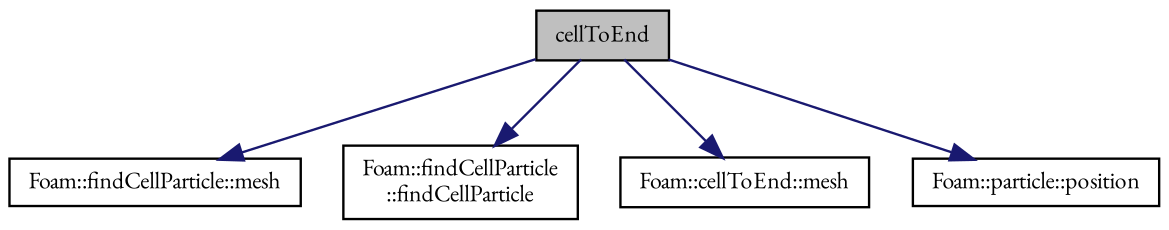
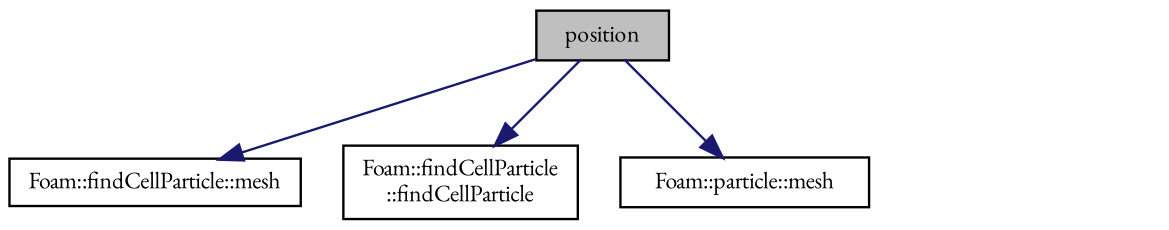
(603, 36) -> (603, 36)
(745, 182) -> (745, 182)
(1036, 182) -> none
